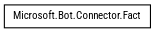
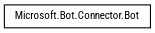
(77, 16) -> (77, 16)
